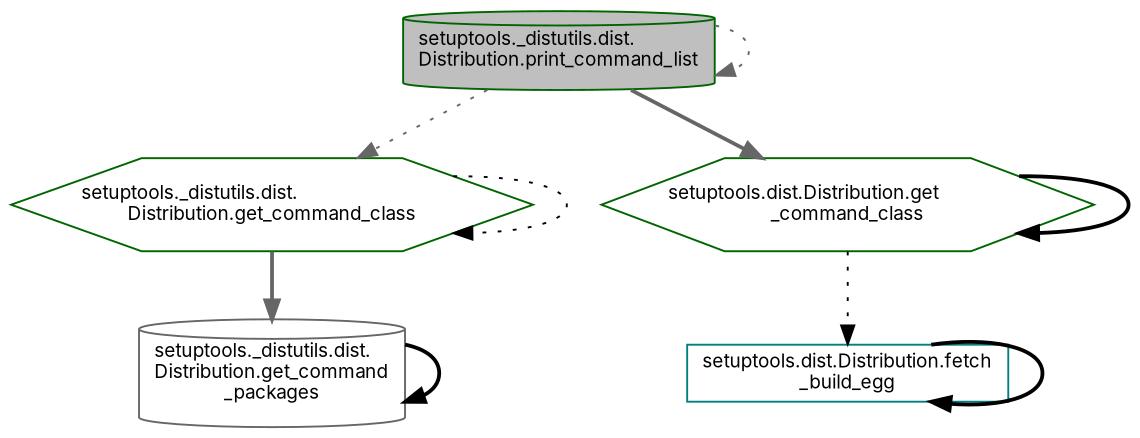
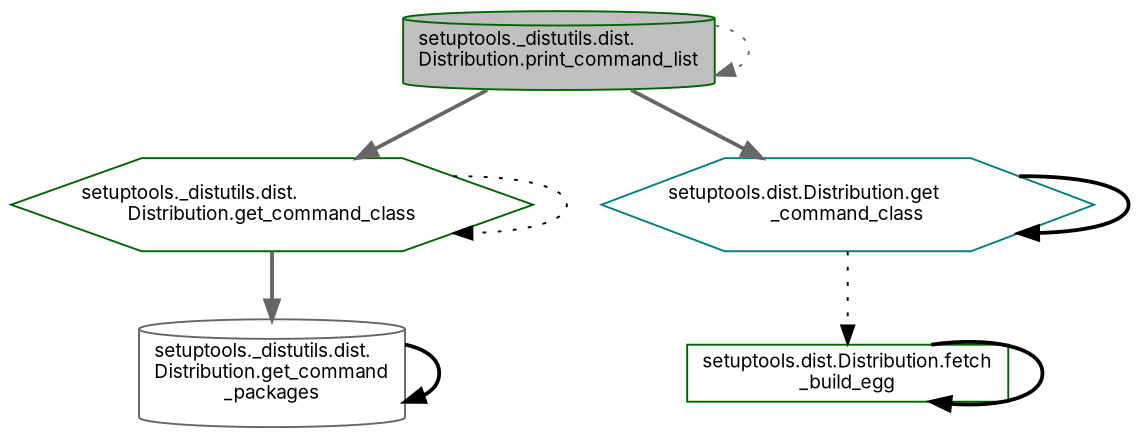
(431, 120) -> (431, 120)
(848, 205) -> (848, 205)
(848, 373) -> (848, 373)
